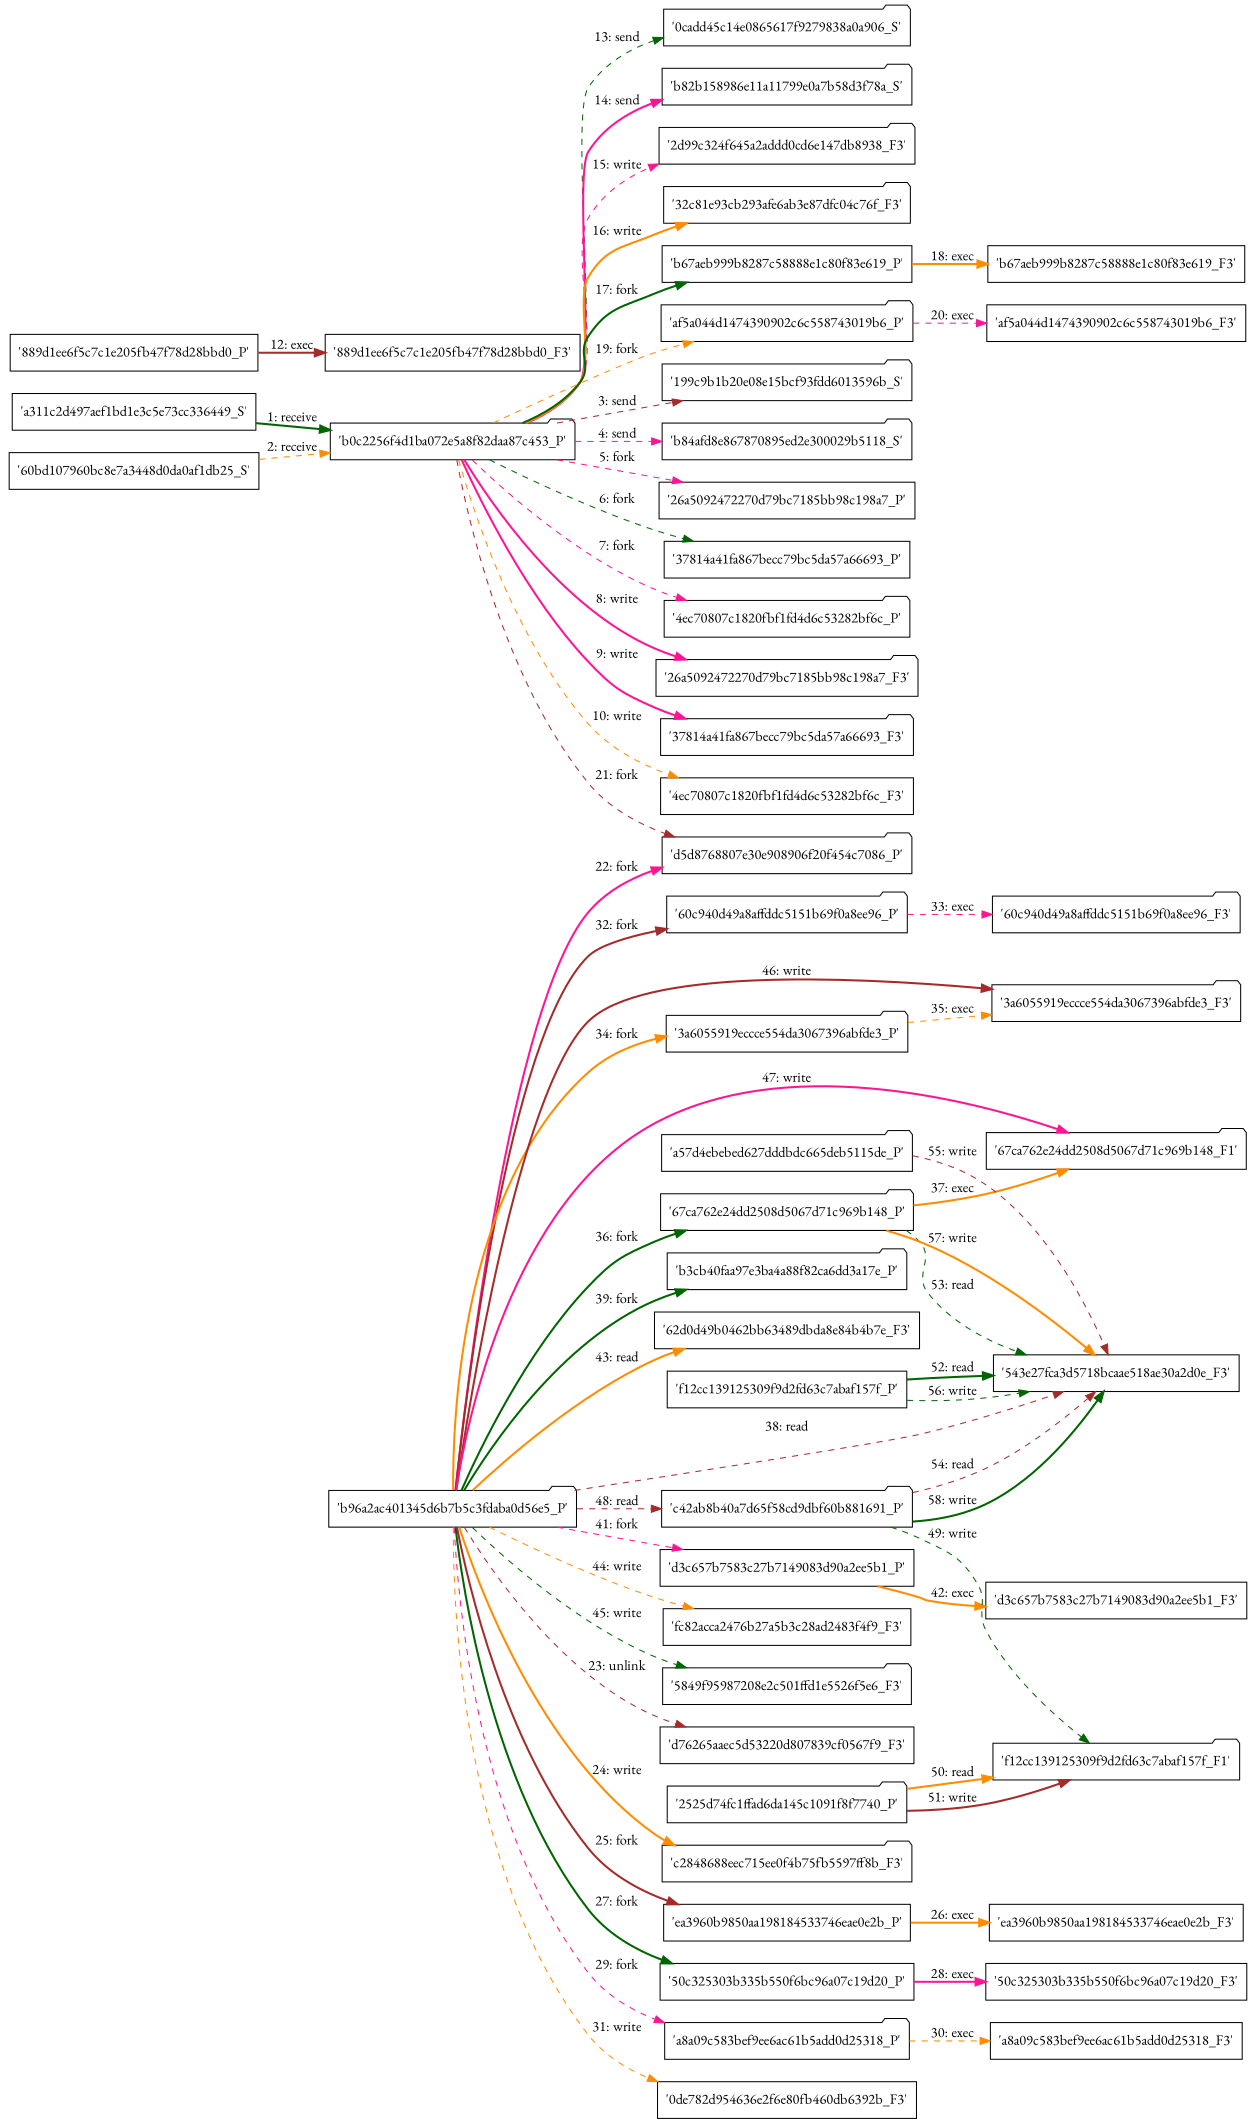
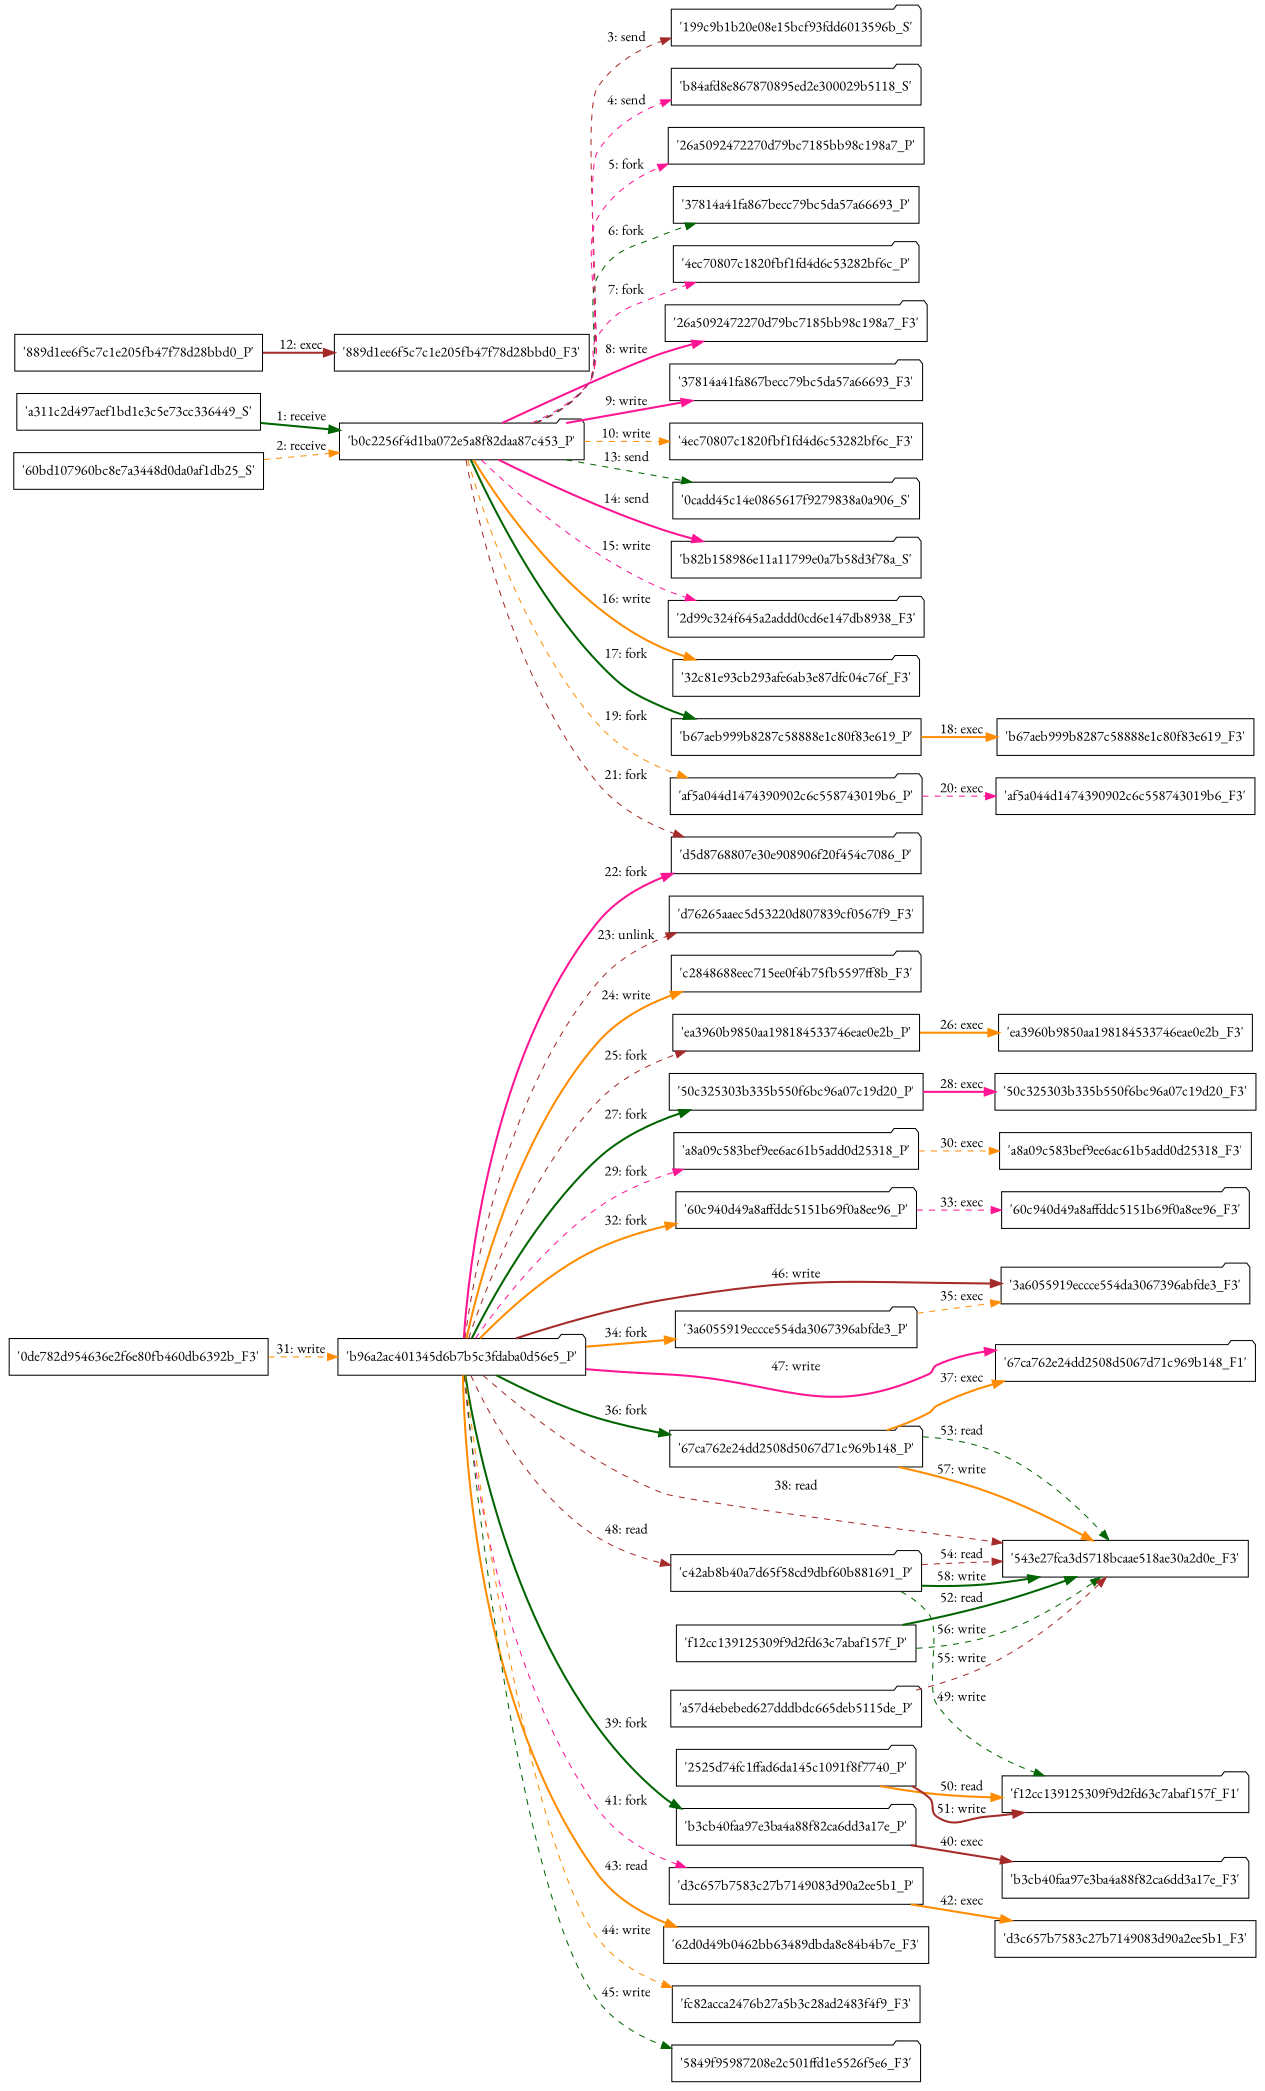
(531, 1073) -> (564, 1267)
(524, 1740) -> (544, 1173)
(491, 1828) -> (298, 1357)
none -> (1125, 1880)
